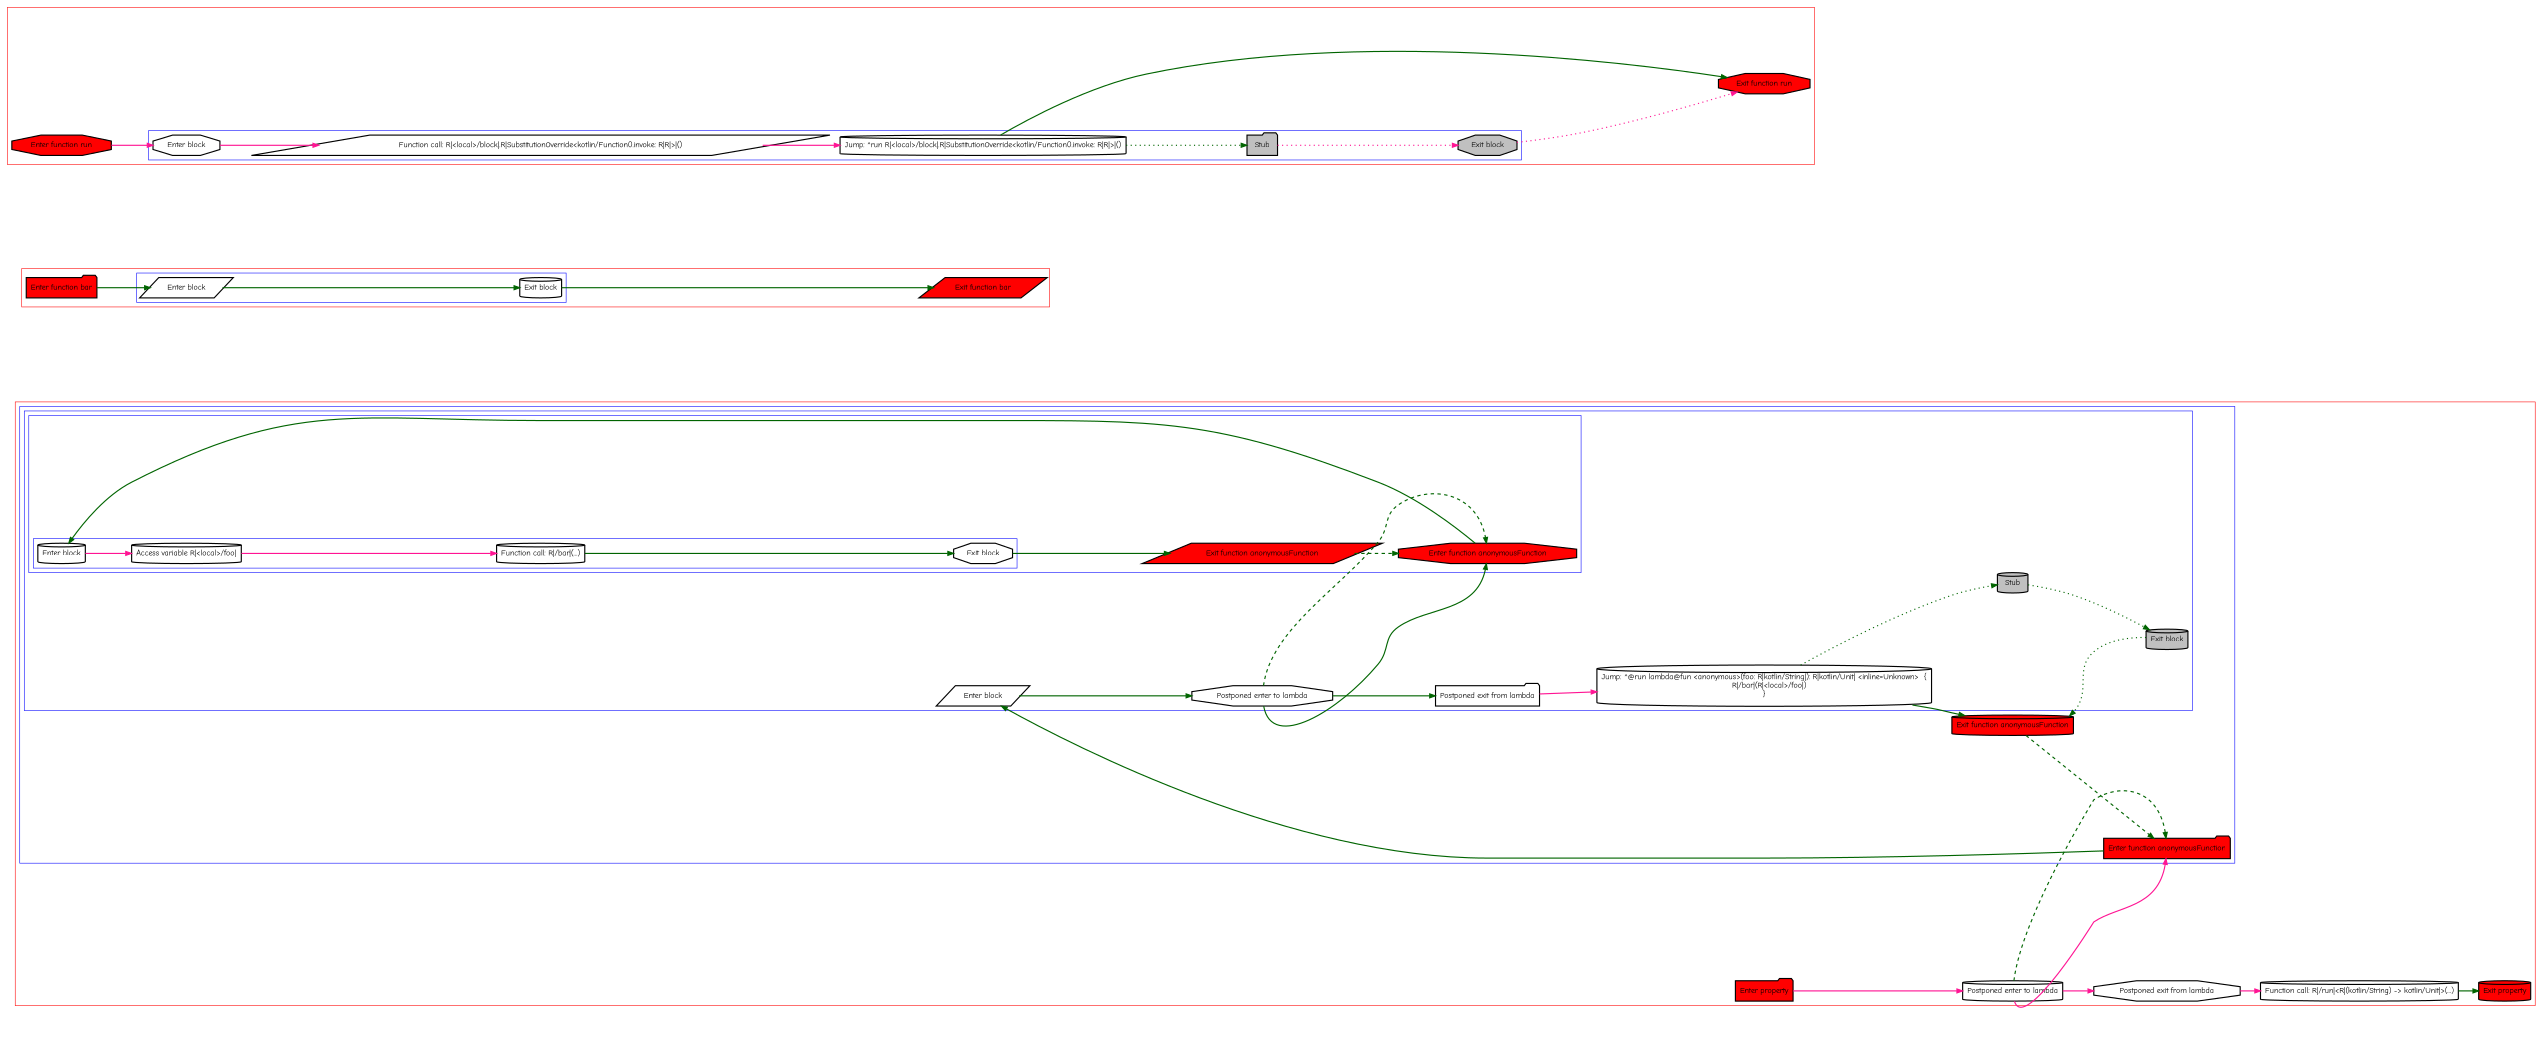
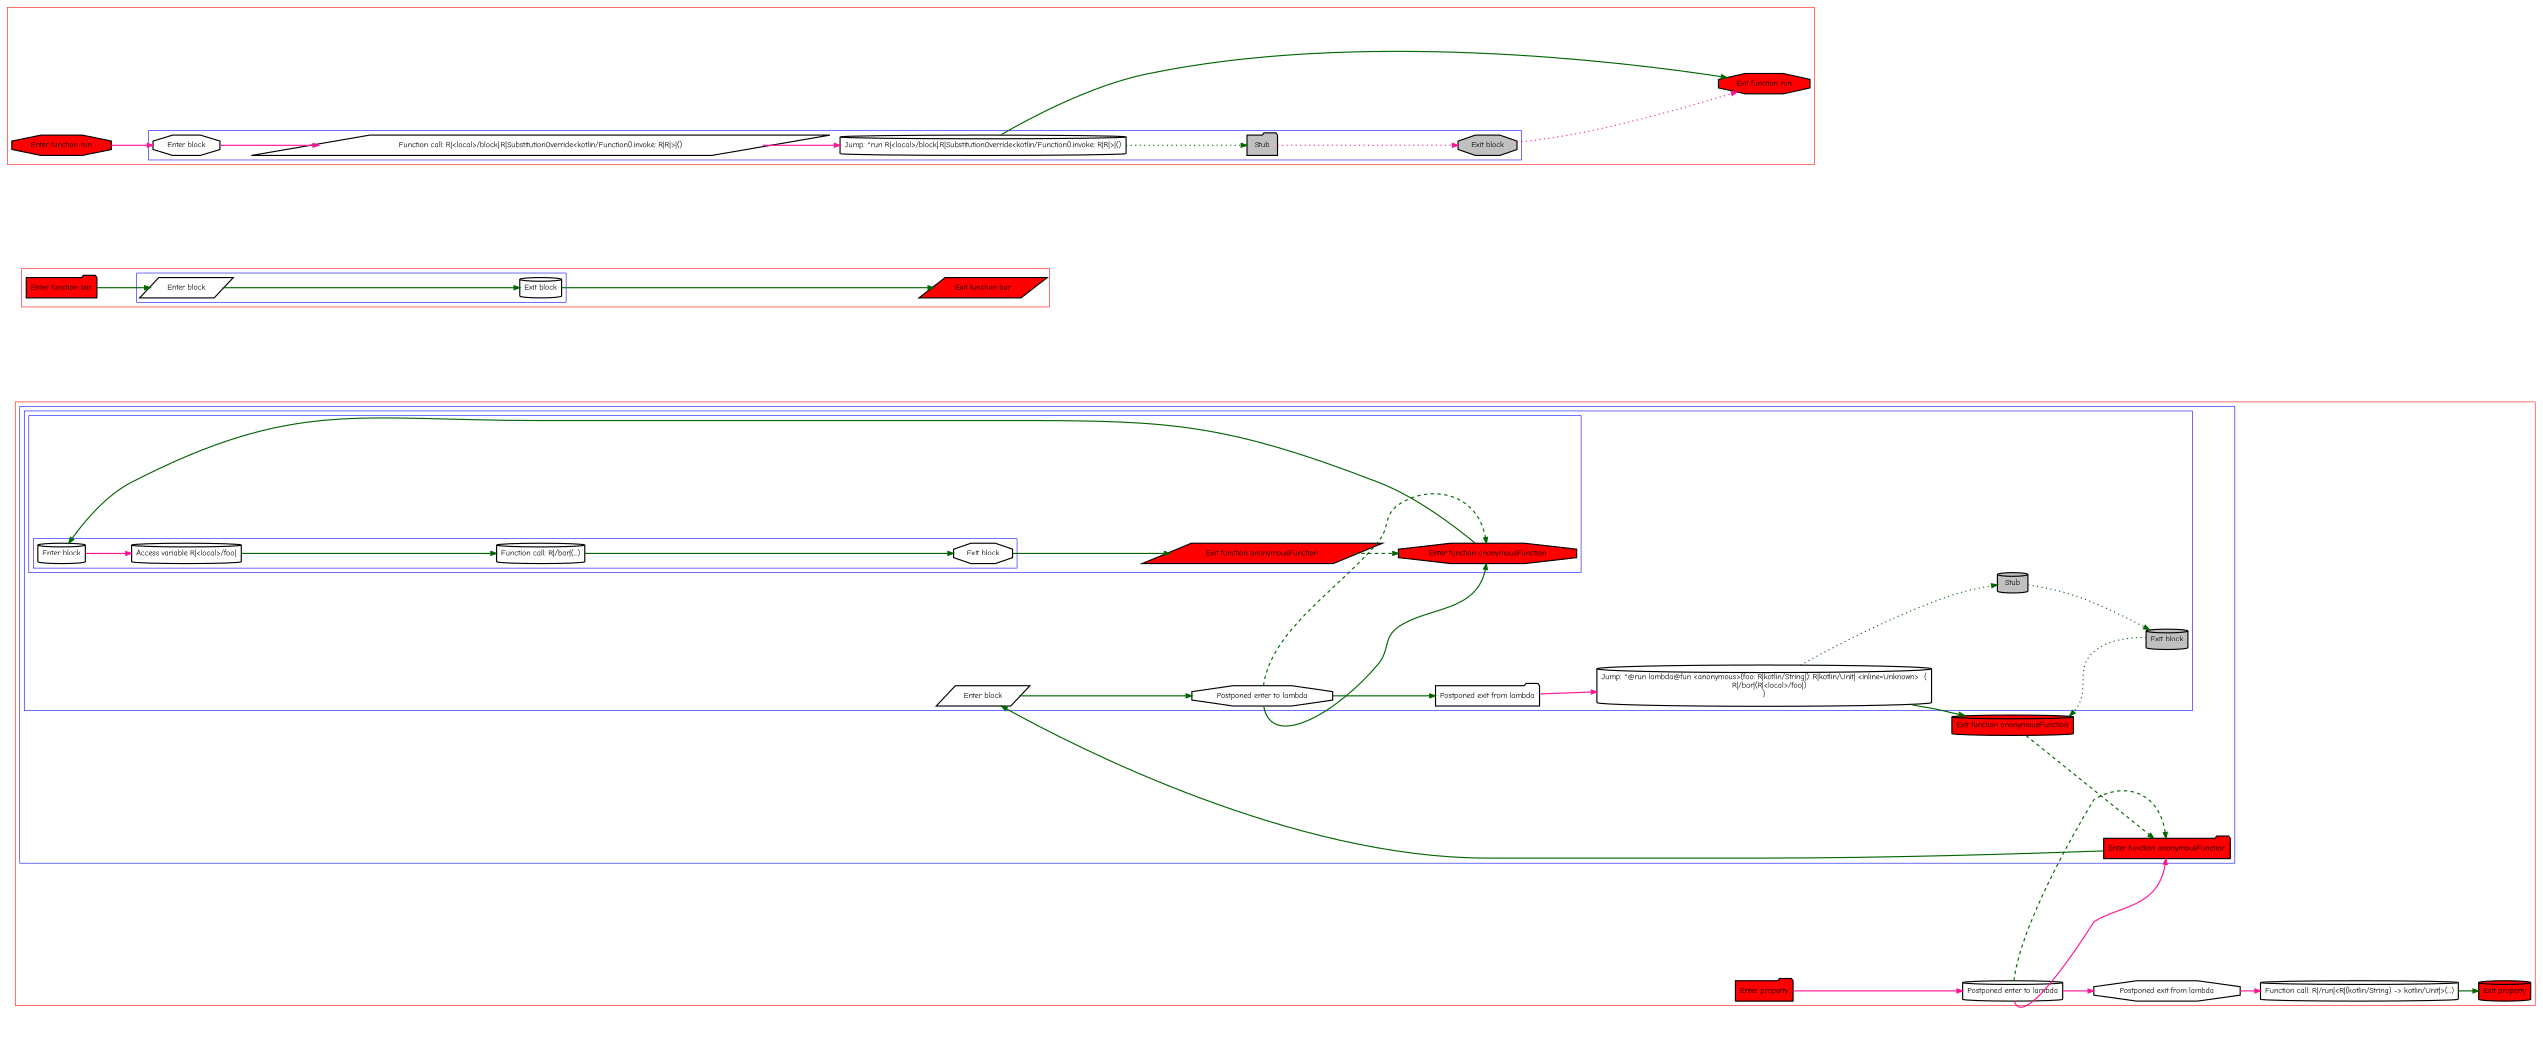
(366, 553) -> (366, 553)
